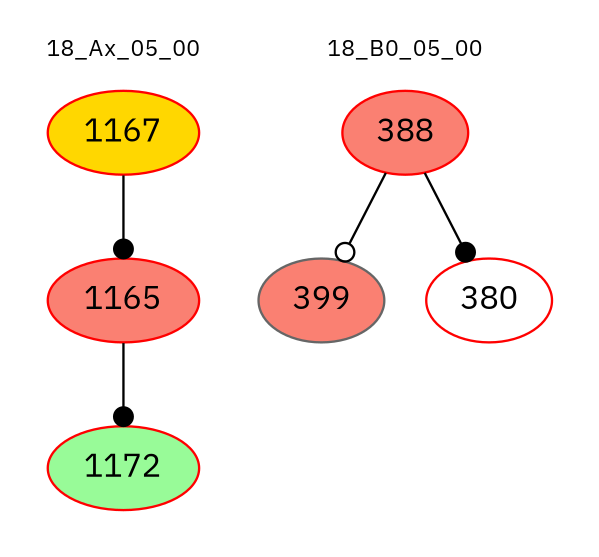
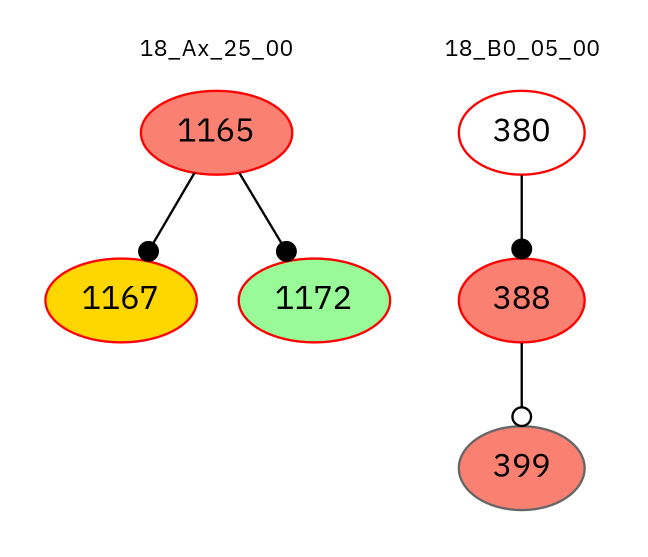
(125, 50) -> (218, 50)
(123, 207) -> (174, 208)
(443, 208) -> (522, 207)
